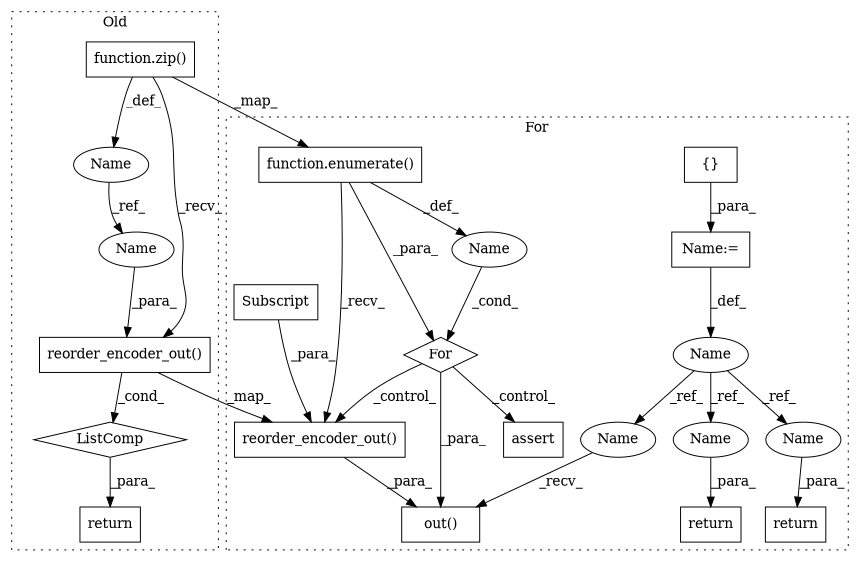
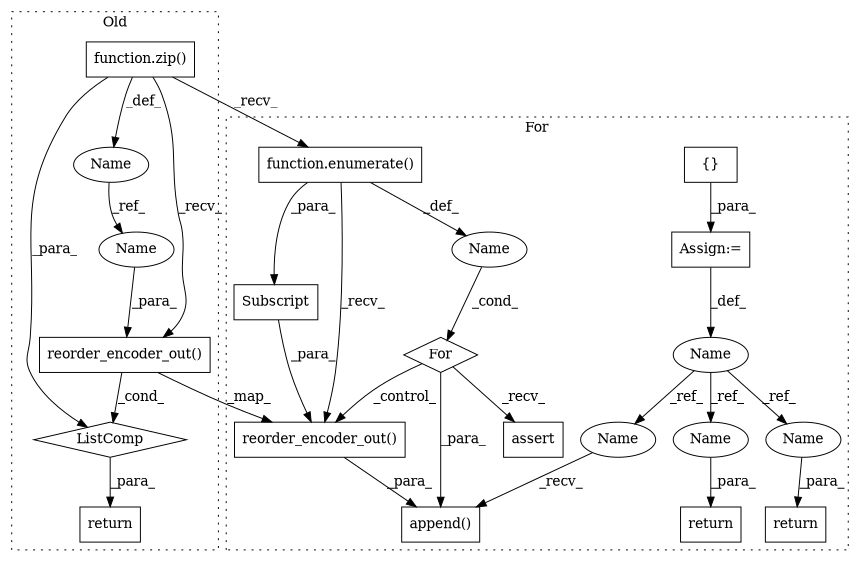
(256, 102) -> (256, 102)
none -> (31, 248)
(711, 250) -> (711, 250)
(389, 257) -> (280, 224)
(524, 397) -> (524, 397)
(441, 525) -> (441, 525)
